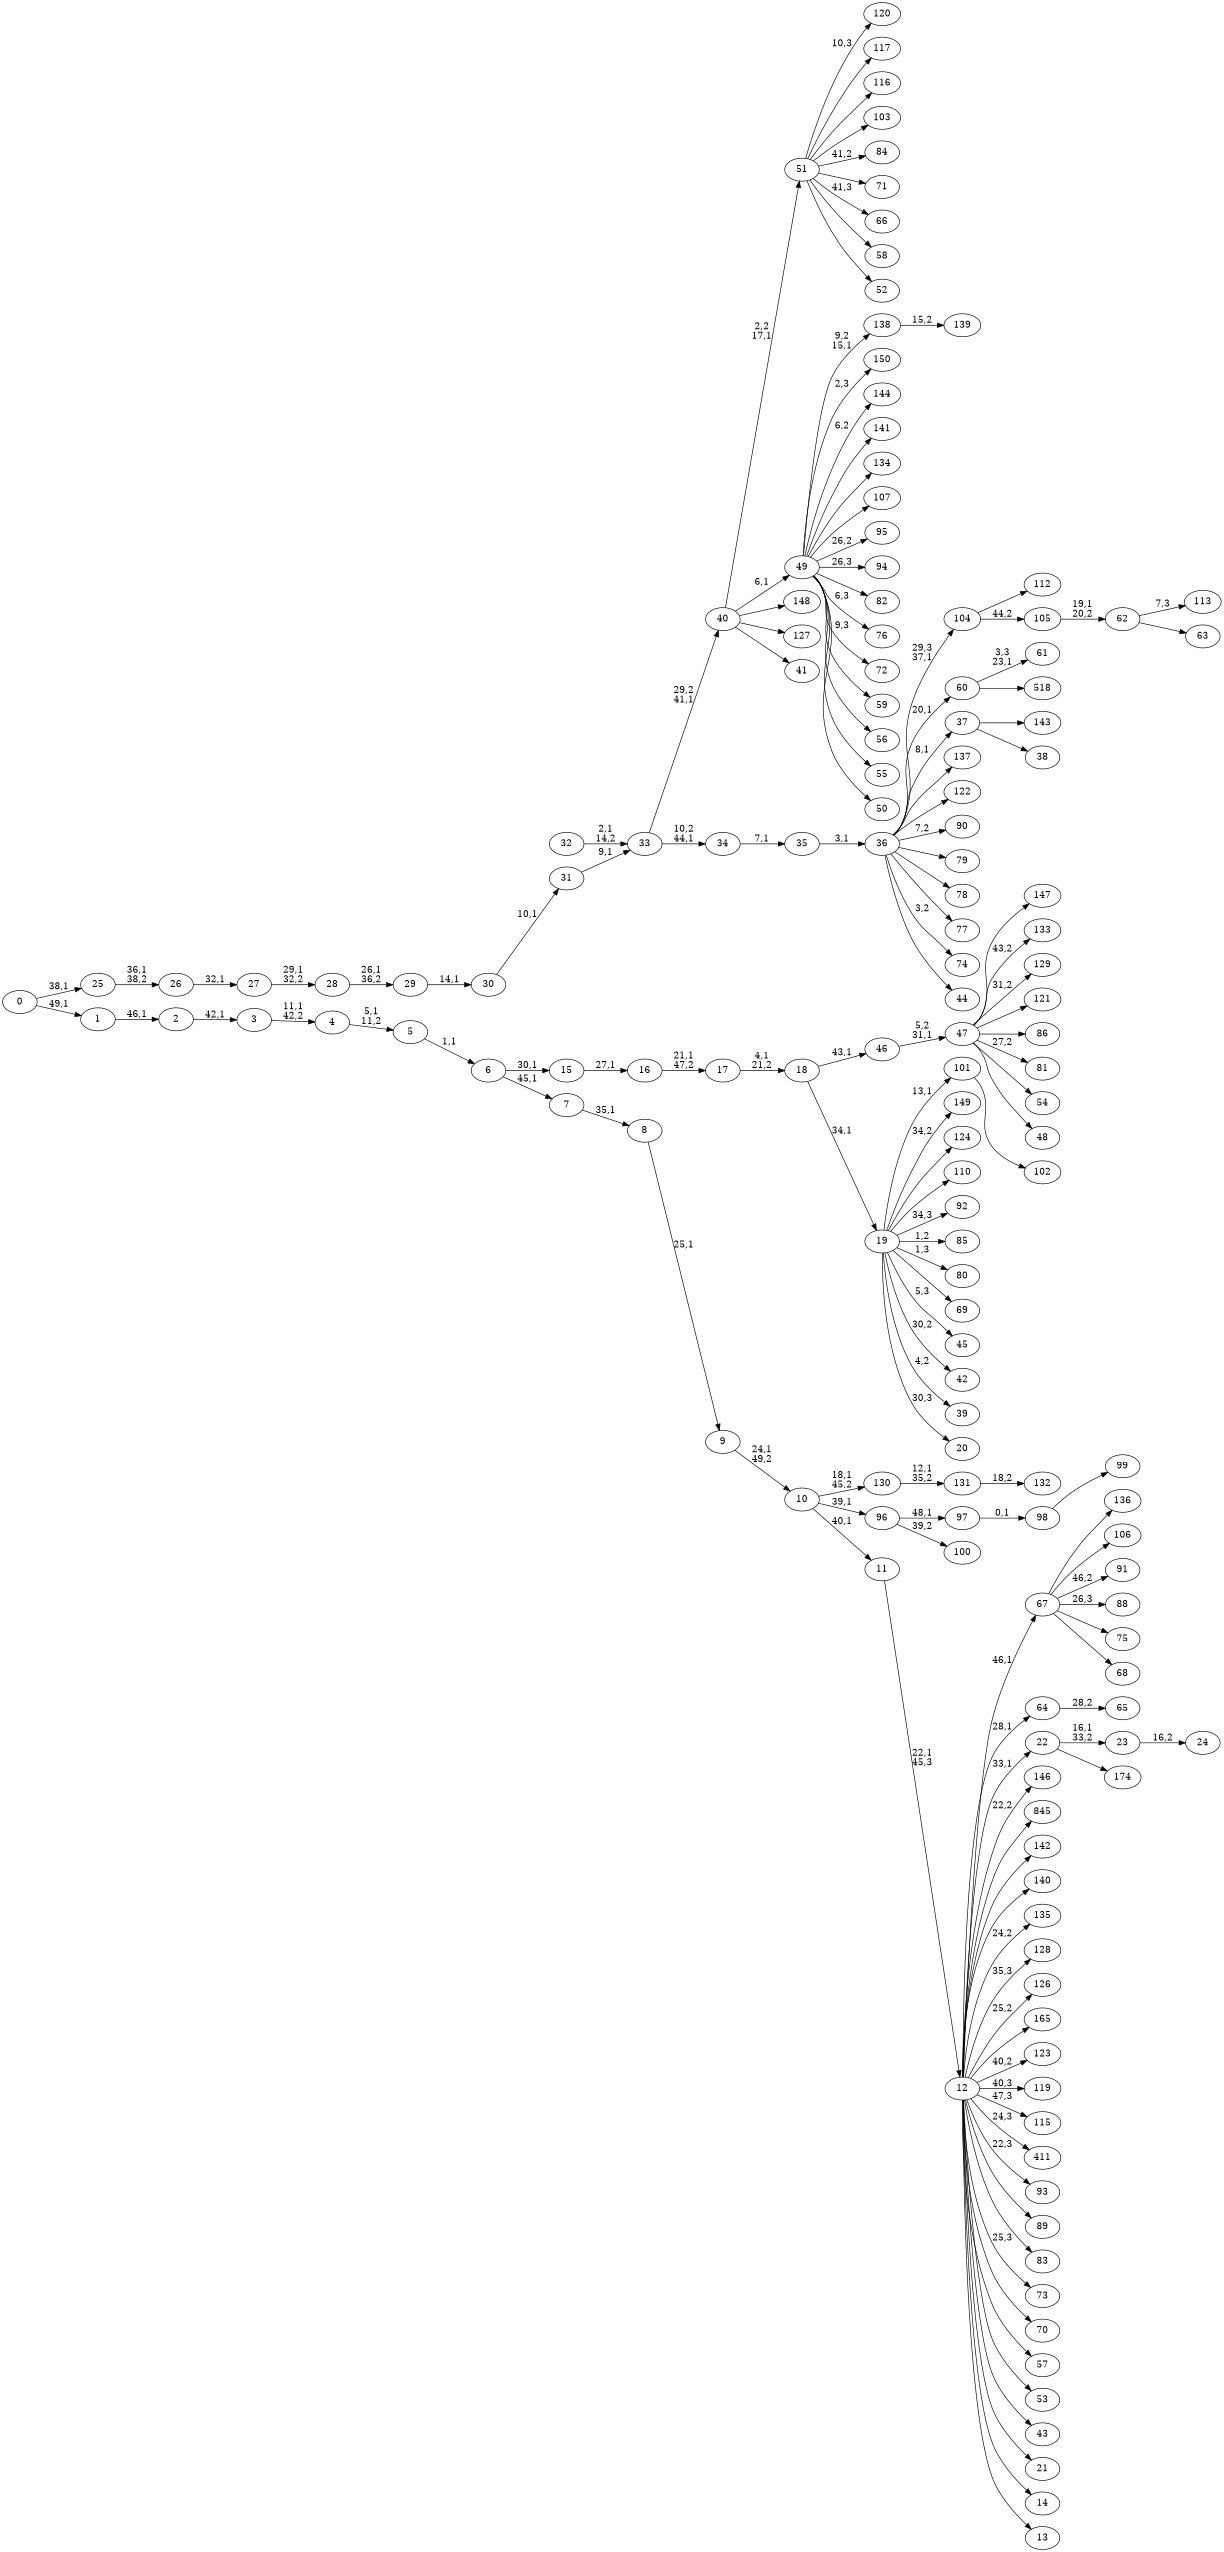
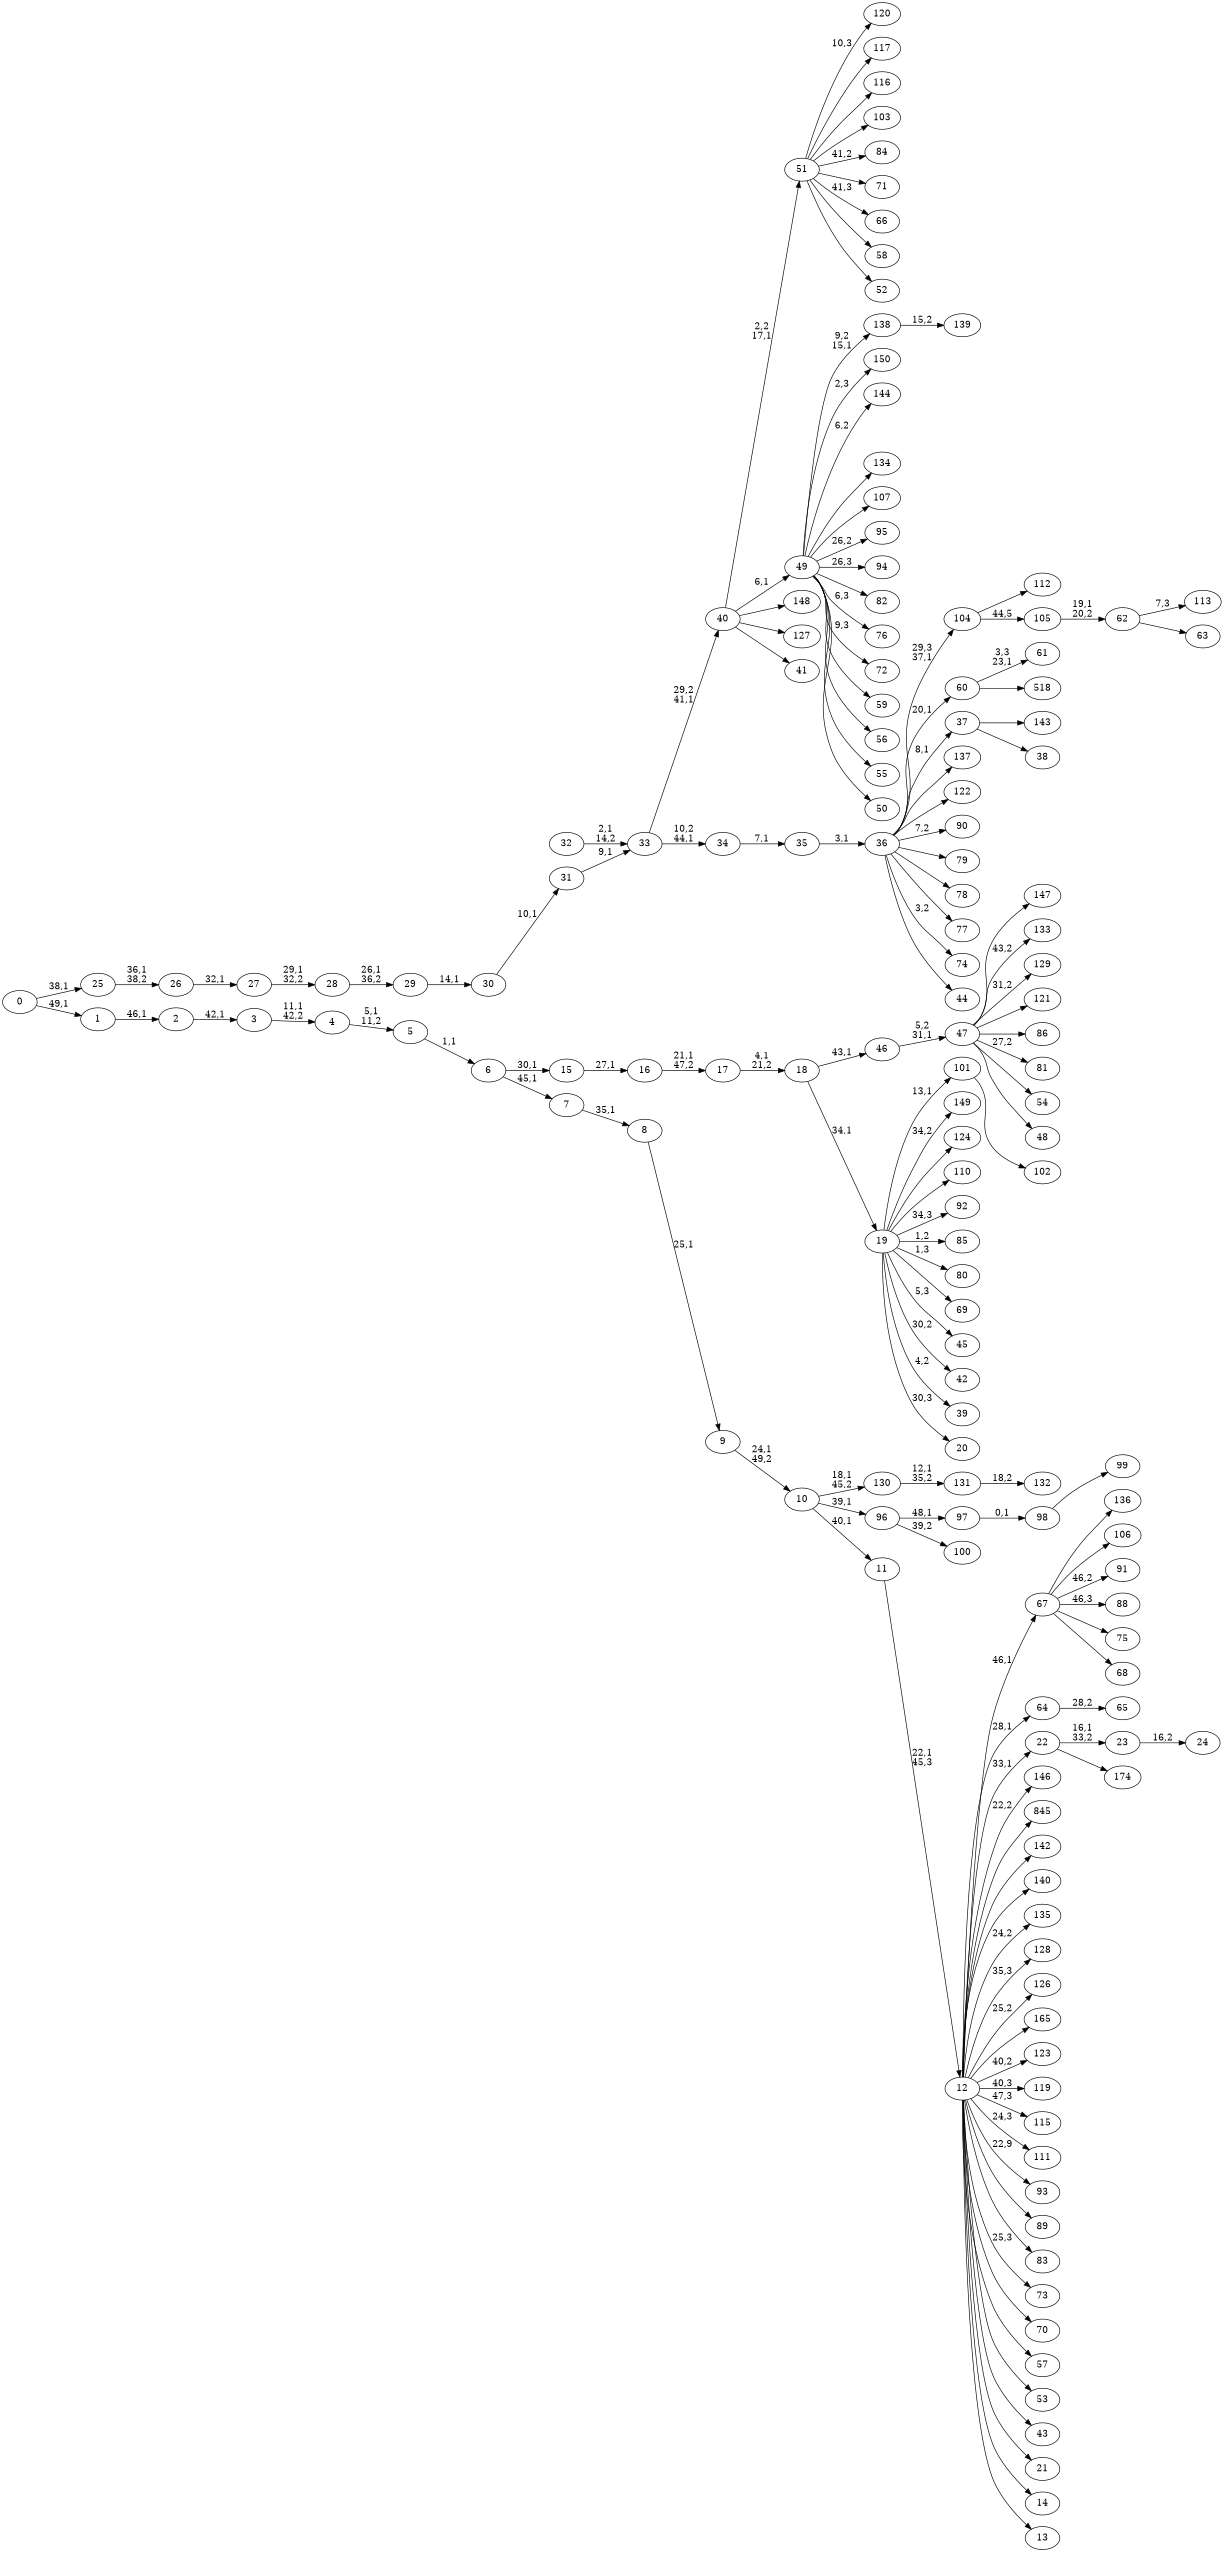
(882, 429) -> none
(1002, 614) -> (1002, 614)
(1083, 1600) -> (1083, 1600)
(1002, 2145) -> (1002, 2145)
(1043, 2158) -> (1043, 2158)
